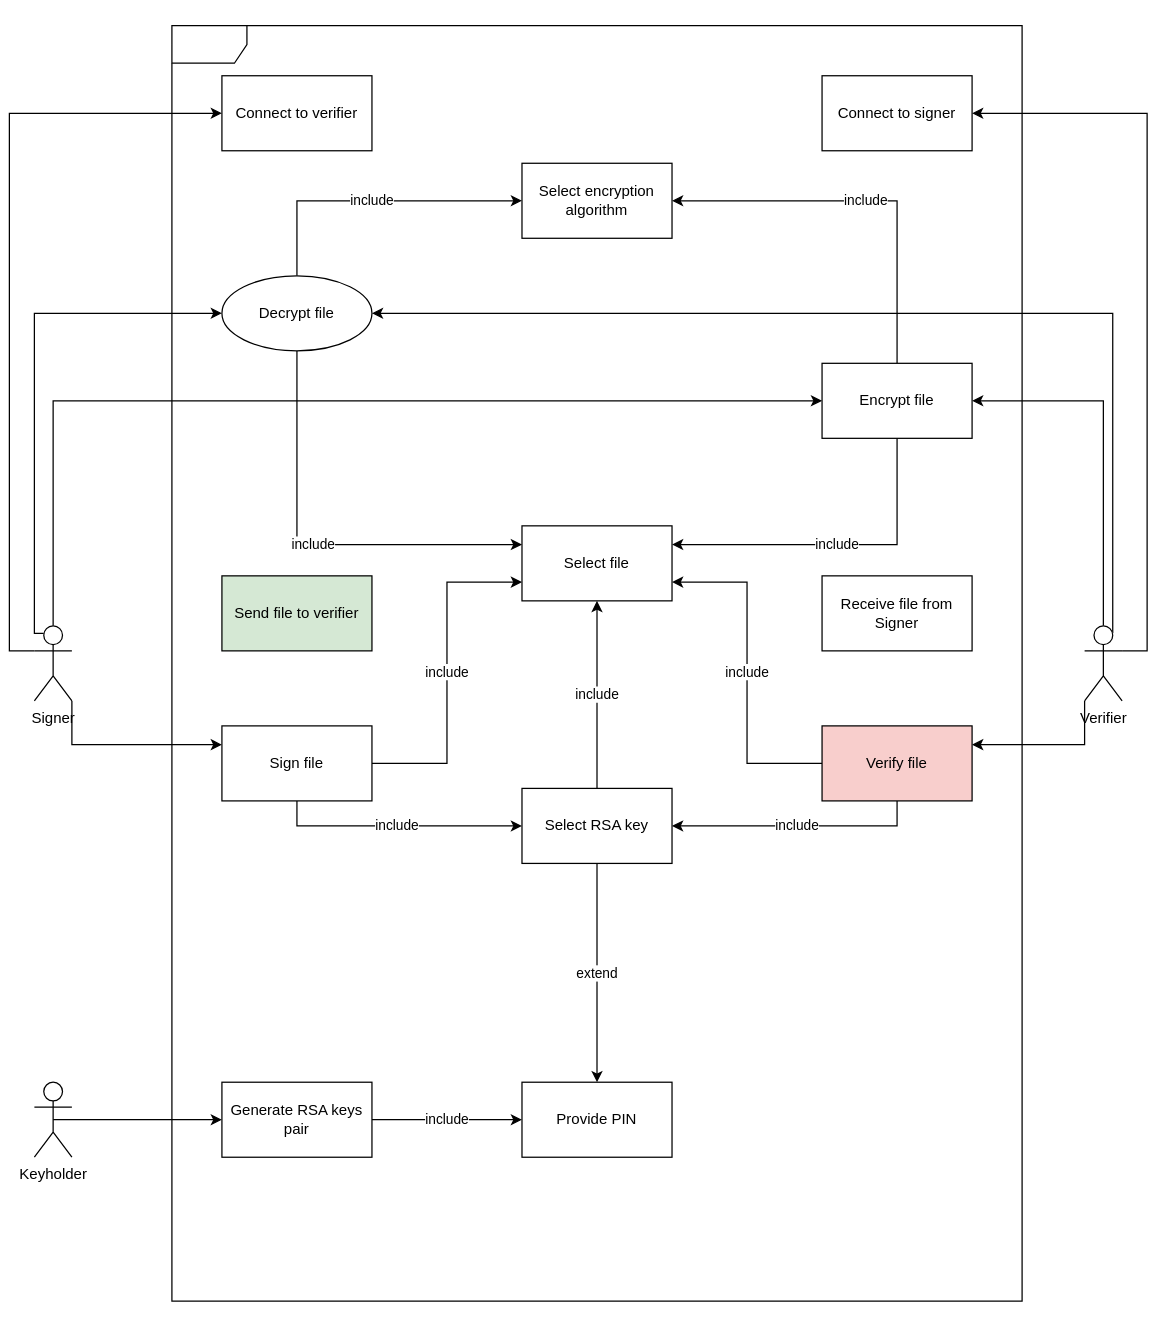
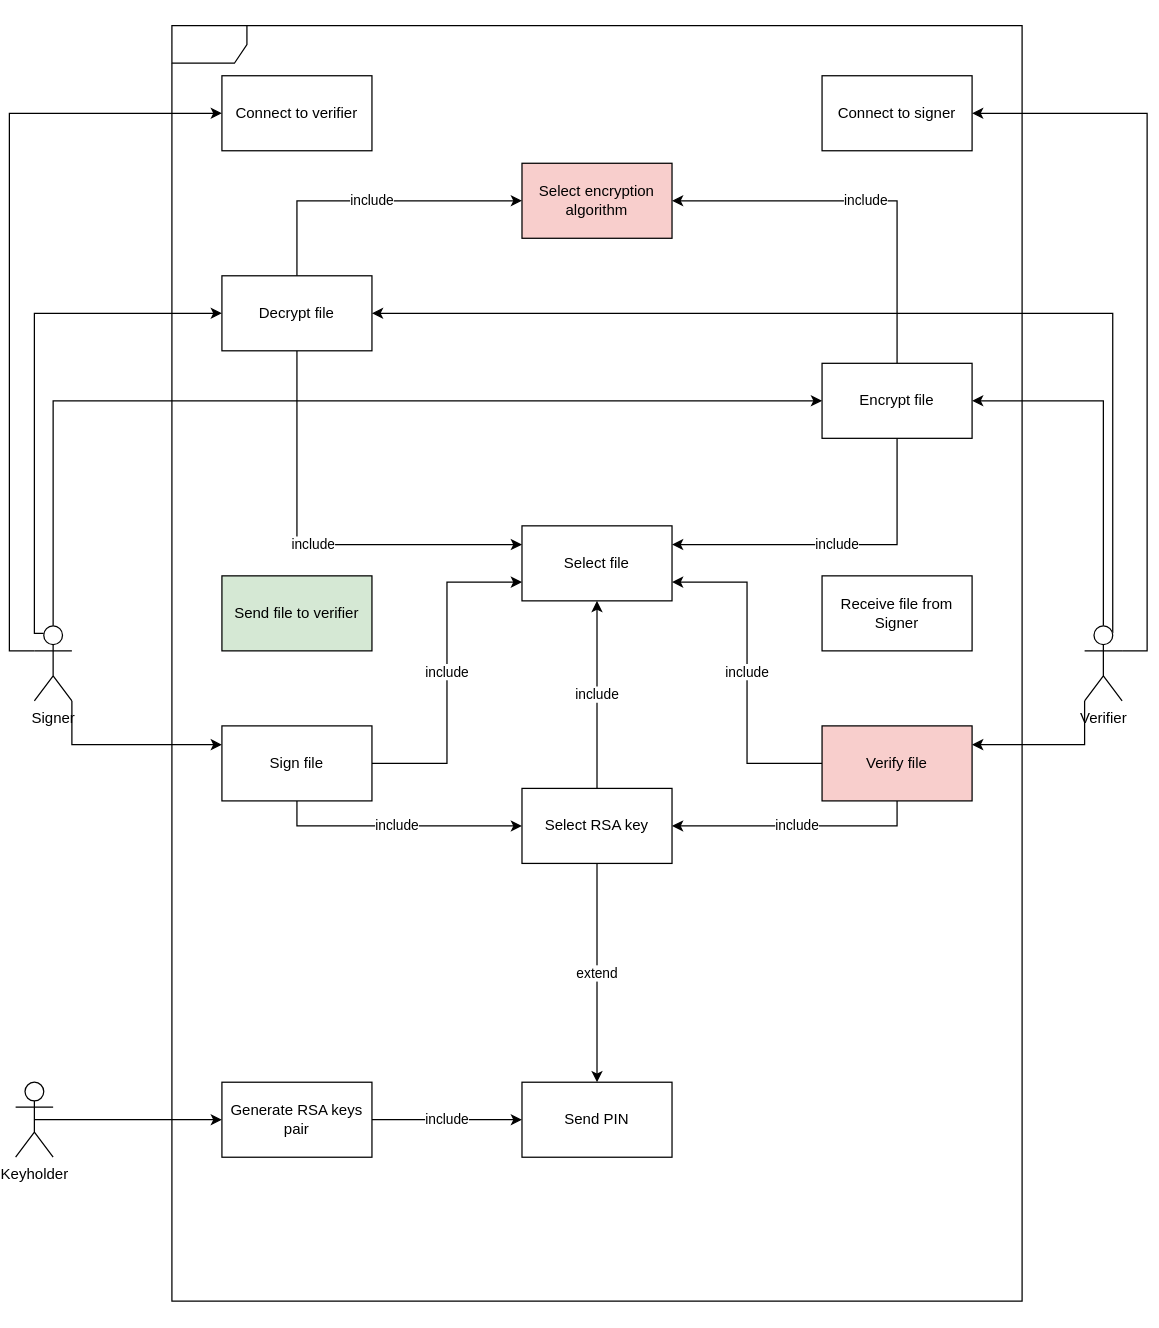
(597, 201) -> (597, 201)
(297, 313) -> (297, 313)
(53, 1119) -> (34, 1119)
(597, 1119) -> (597, 1119)
